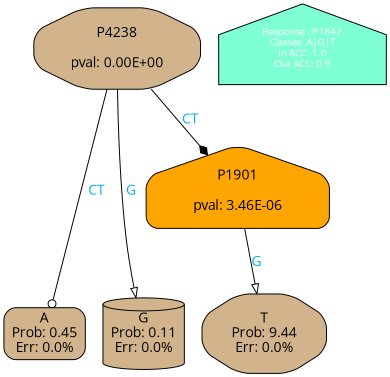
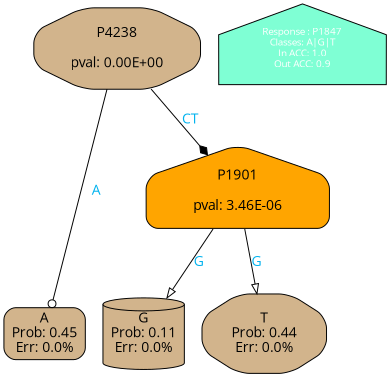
(122, 189) -> (193, 259)
(97, 191) -> (97, 191)
(264, 334) -> (264, 334)
